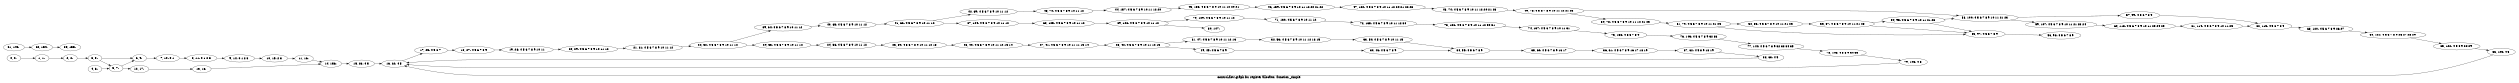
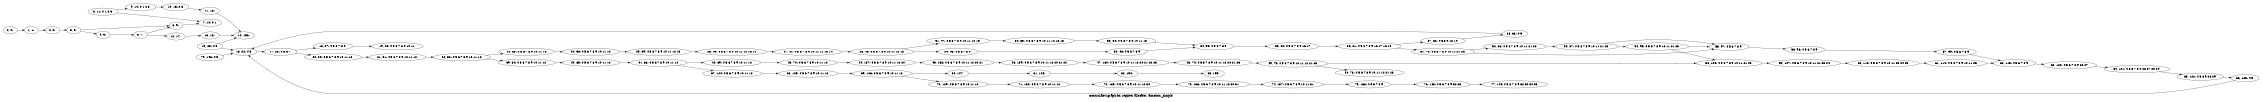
(2068, 16) -> (1880, 51)
(1663, 23) -> (1405, 49)
(556, 49) -> (302, 54)
(1843, 53) -> none
(182, 58) -> (157, 17)
(105, 63) -> (87, 32)
(344, 64) -> (227, 41)
none -> (998, 74)
